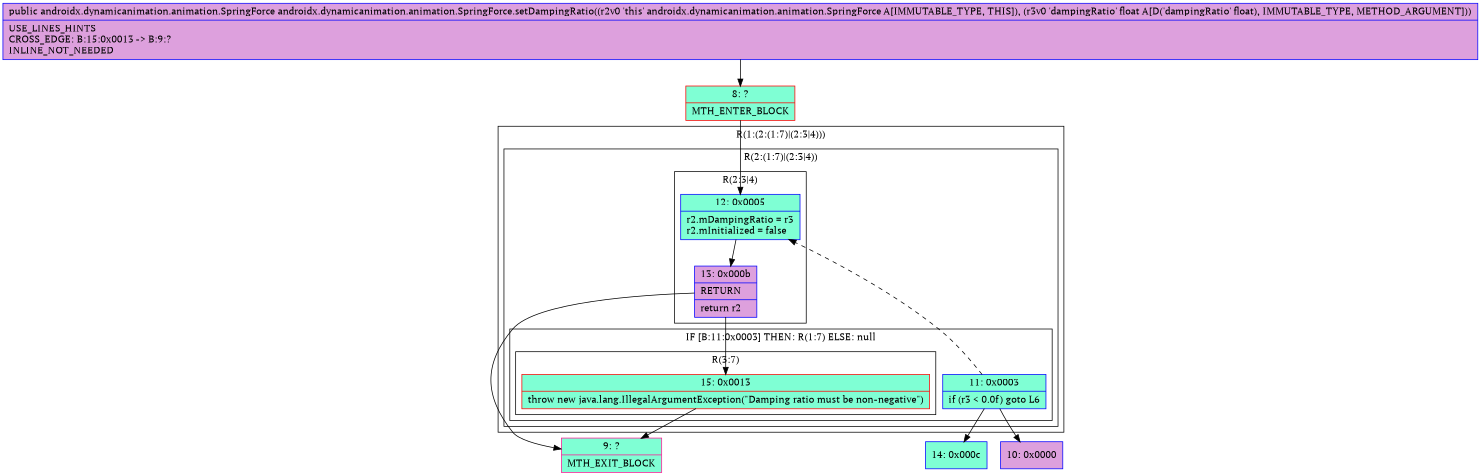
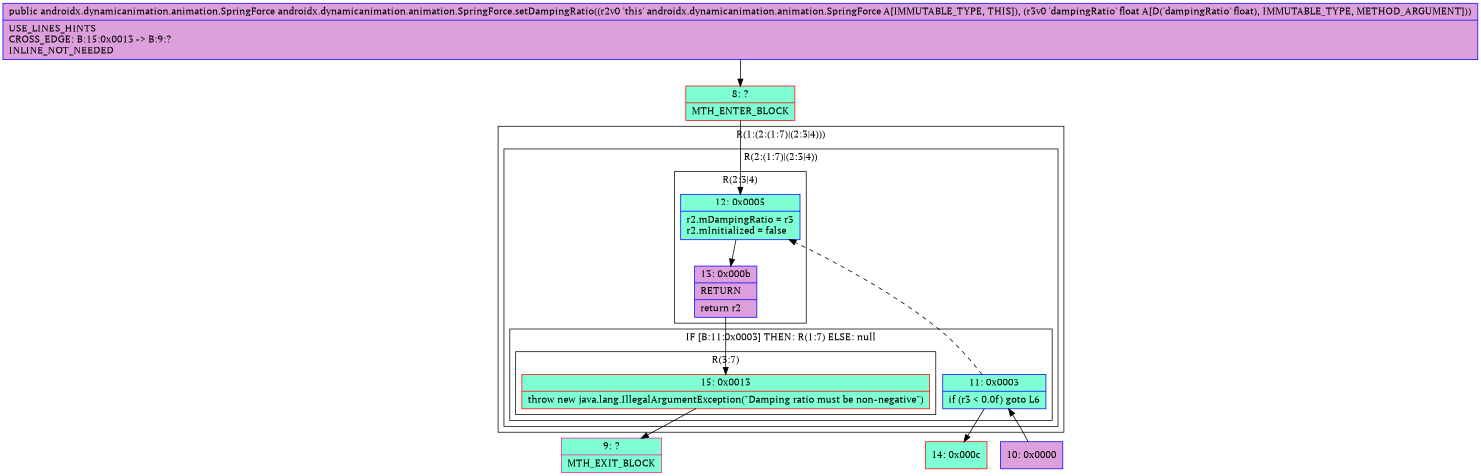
(524, 320) -> none
(1004, 416) -> (1021, 428)
(956, 455) -> (956, 455)
